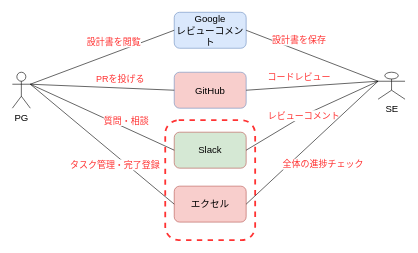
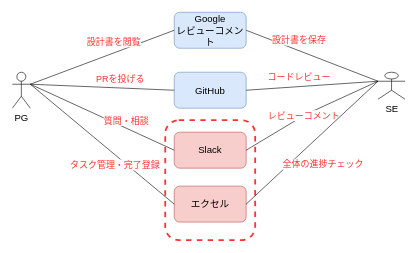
(210, 90) -> (210, 90)
(210, 150) -> (210, 150)
